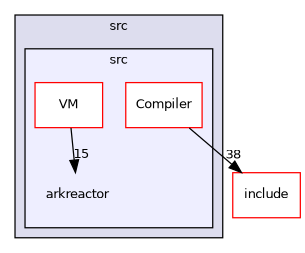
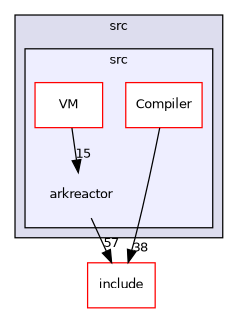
none -> (99, 235)
